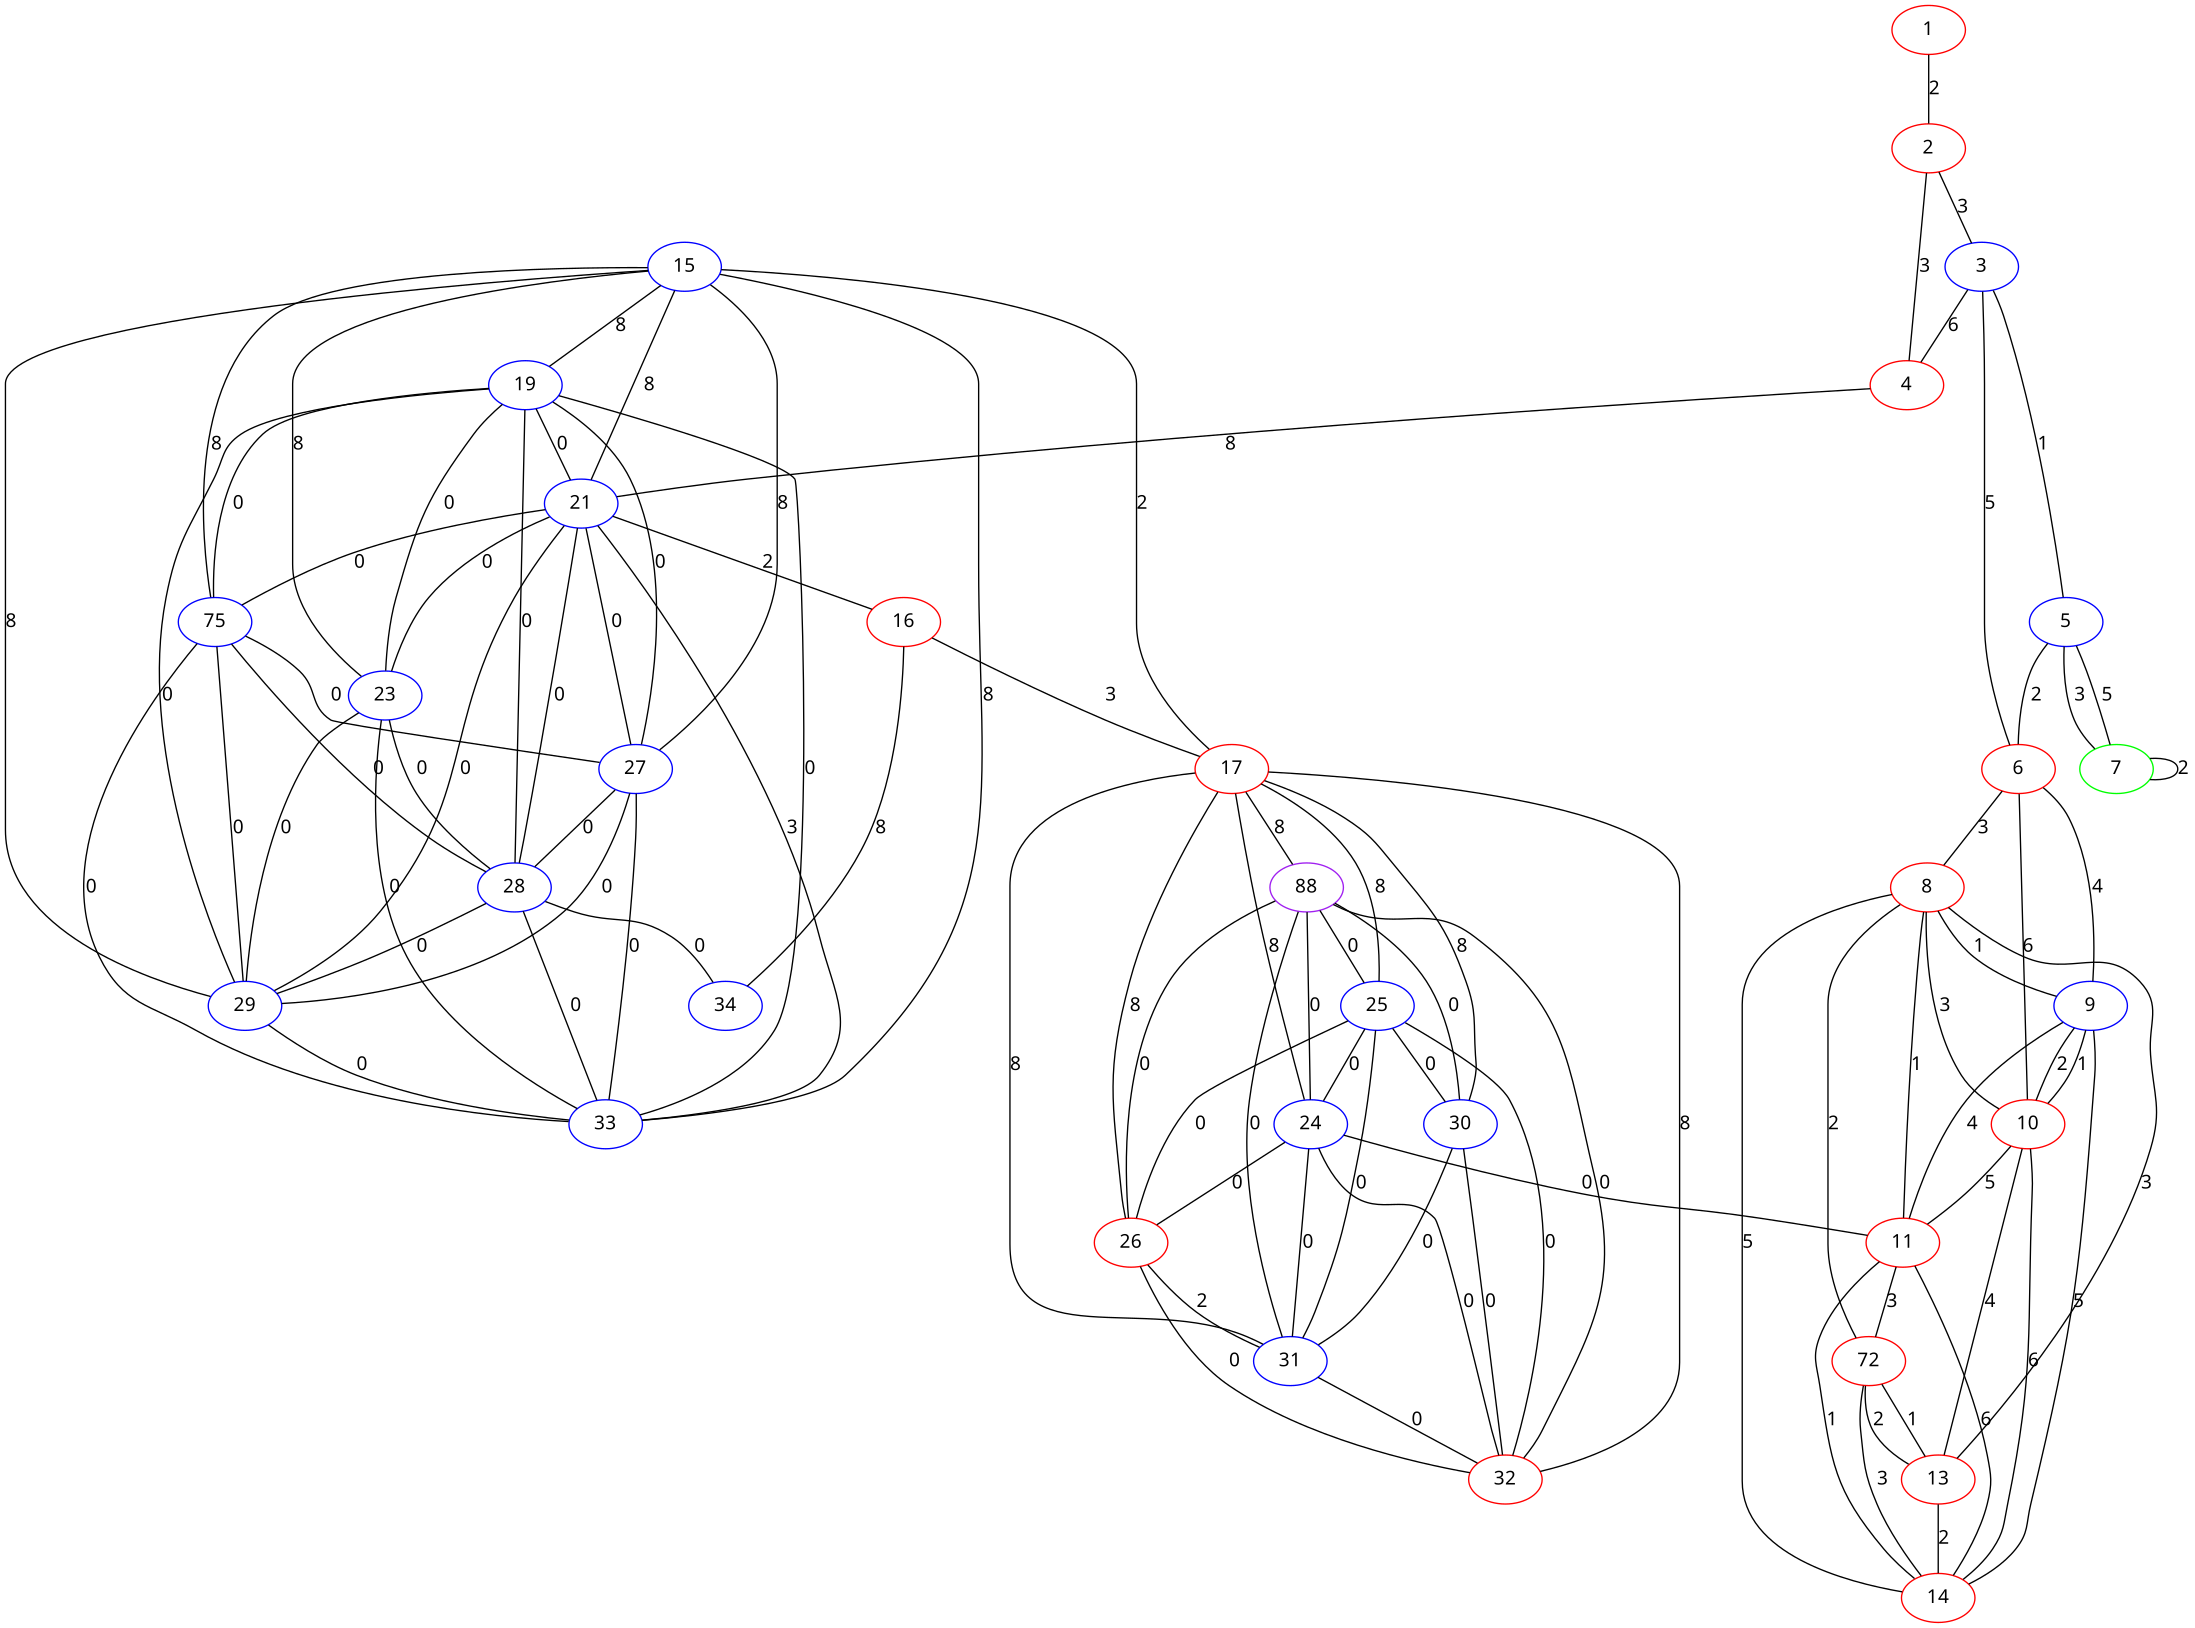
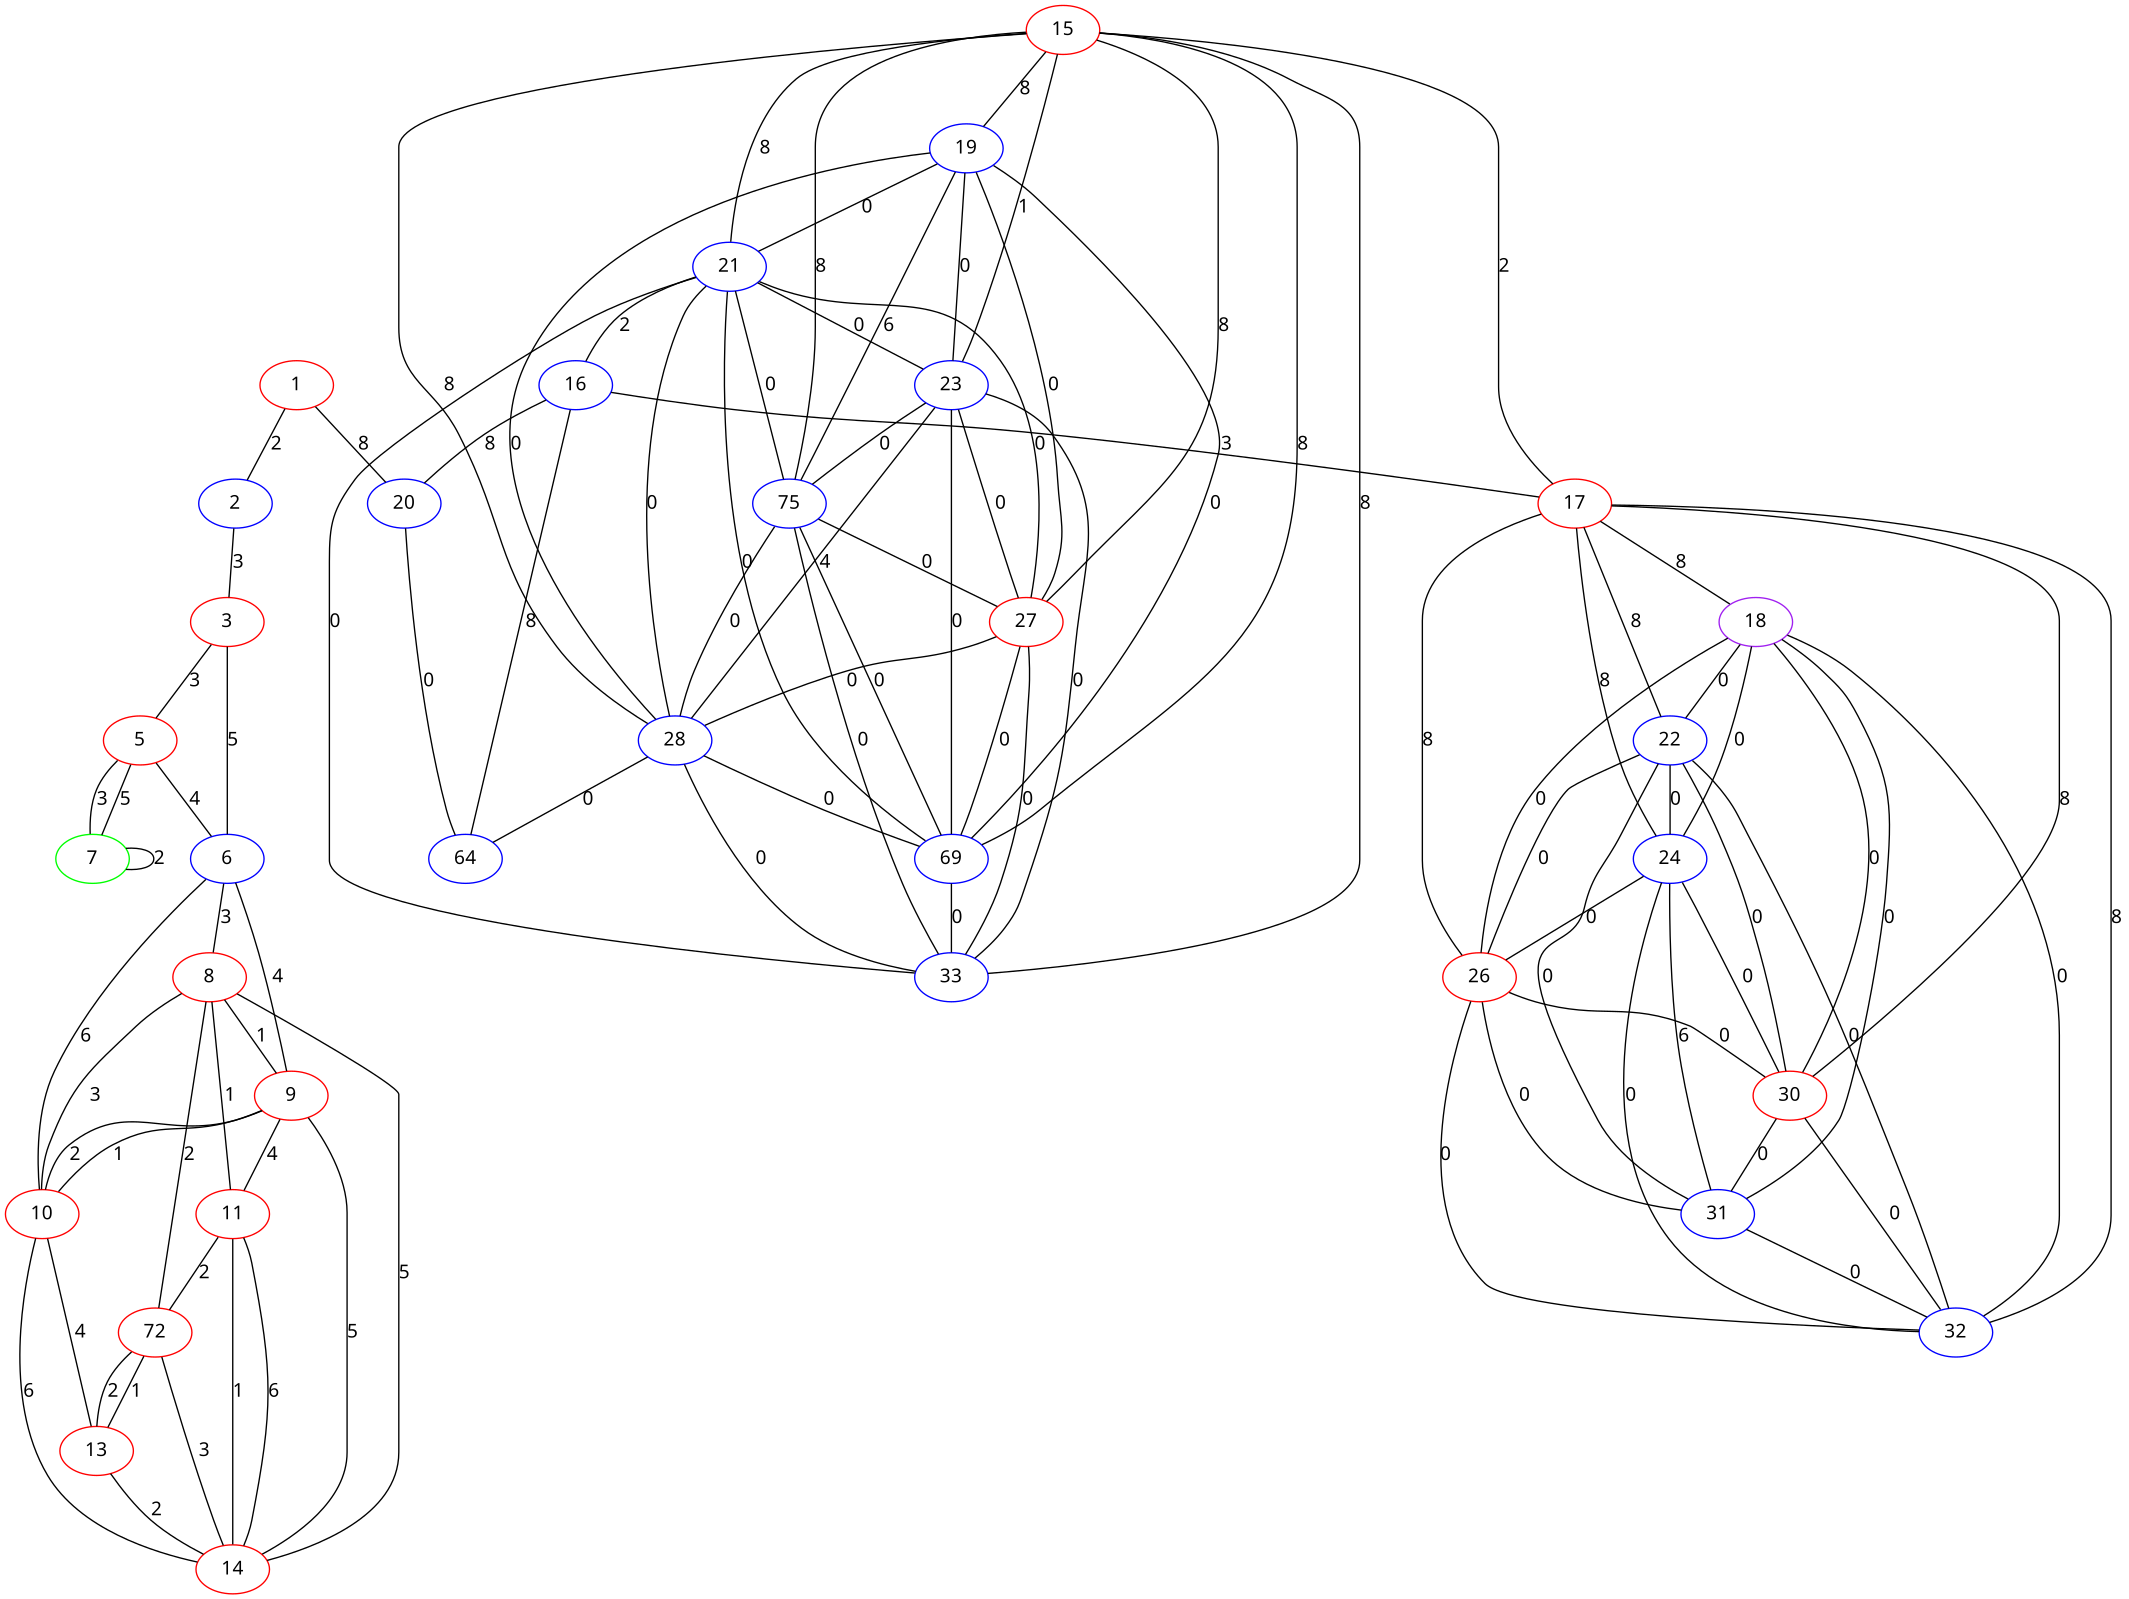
(1929, 148) -> (235, 504)
none -> (399, 154)
(685, 267) -> (1063, 30)
(1982, 267) -> (227, 622)
(1907, 385) -> none
none -> (868, 442)
(299, 444) -> (1024, 208)
(2044, 444) -> (195, 681)
(239, 504) -> (889, 326)
none -> (404, 504)
none -> (988, 504)
(904, 622) -> (576, 385)
(2066, 622) -> (140, 740)
(2037, 696) -> (195, 800)
(804, 712) -> none
(423, 769) -> (826, 563)
(636, 769) -> (1026, 622)
(2019, 769) -> (227, 859)
(793, 828) -> (336, 622)
(1307, 887) -> (1756, 622)
(245, 1006) -> (951, 859)
(725, 1006) -> (466, 859)
(1377, 1006) -> (1670, 740)
(2091, 1006) -> (291, 1096)
none -> (1645, 1014)
(1010, 1097) -> none
(1460, 1124) -> (1790, 1096)
(2153, 1141) -> none
(1972, 1188) -> none
(1616, 1200) -> (1731, 977)
(1309, 1243) -> (1684, 1036)
(1203, 1302) -> (1525, 1096)
(1893, 1302) -> (205, 1273)
(1505, 1480) -> (1956, 1333)
